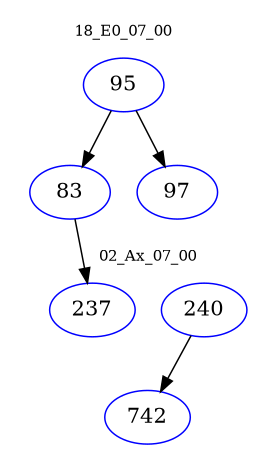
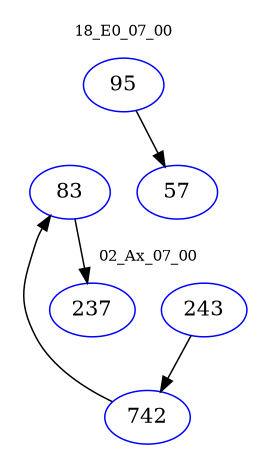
(100, 132) -> (27, 316)
(177, 192) -> (177, 192)
(204, 310) -> (204, 310)
